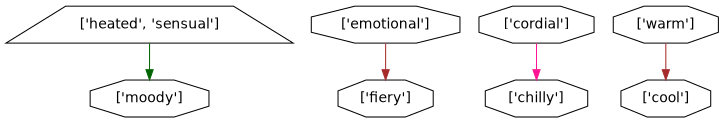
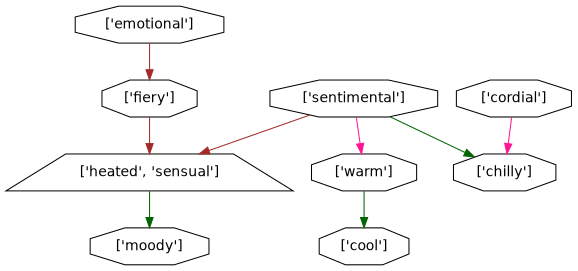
(666, 57) -> (364, 204)
none -> (354, 99)
none -> (150, 130)
